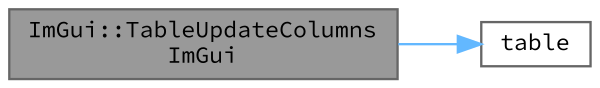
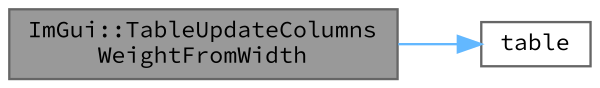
(203, 44) -> (203, 44)
